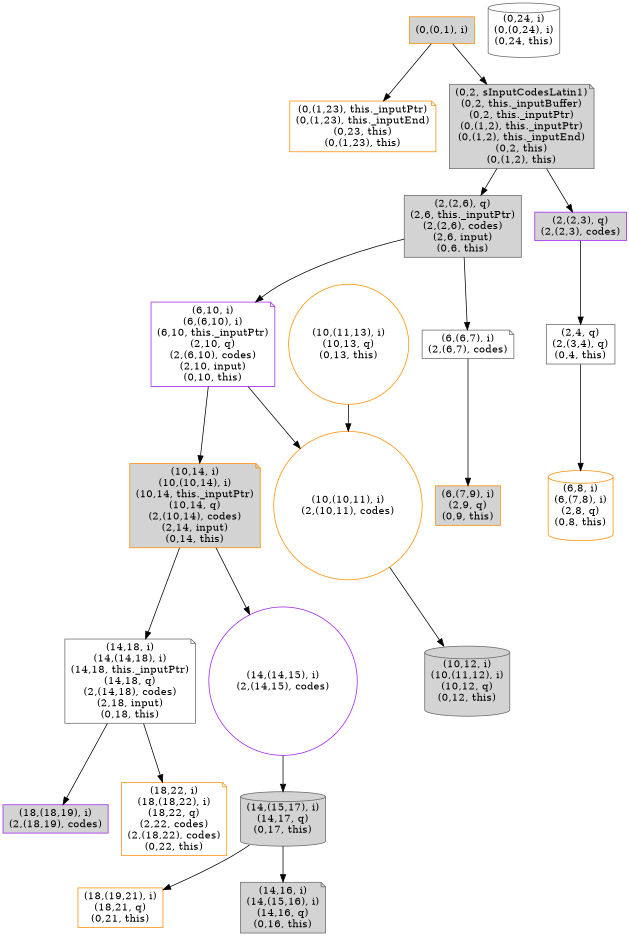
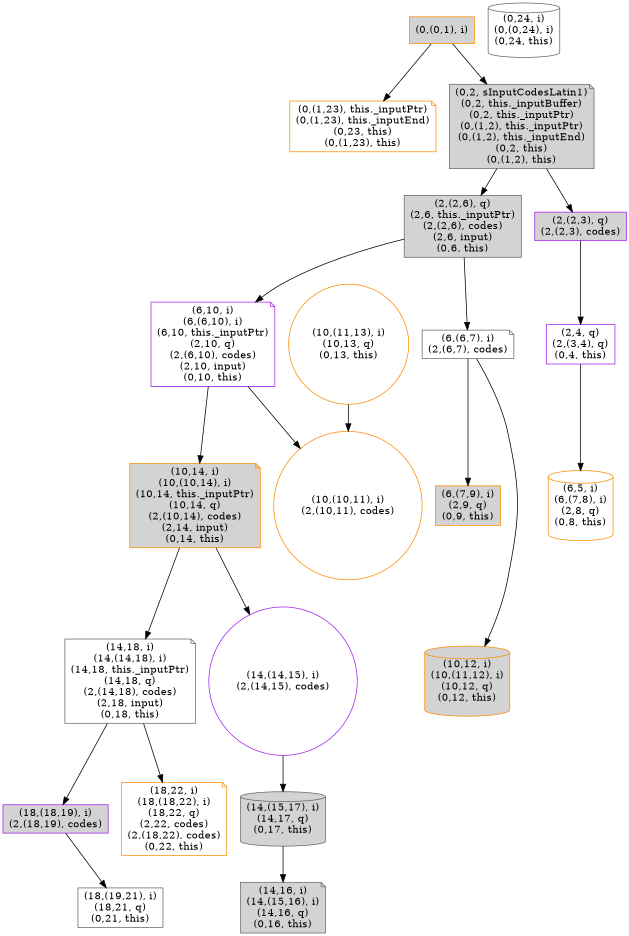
(581, 344) -> (581, 344)
(581, 506) -> (581, 506)
(415, 604) -> (517, 497)
(467, 681) -> (467, 681)
(211, 868) -> (84, 857)
(120, 908) -> (120, 908)
